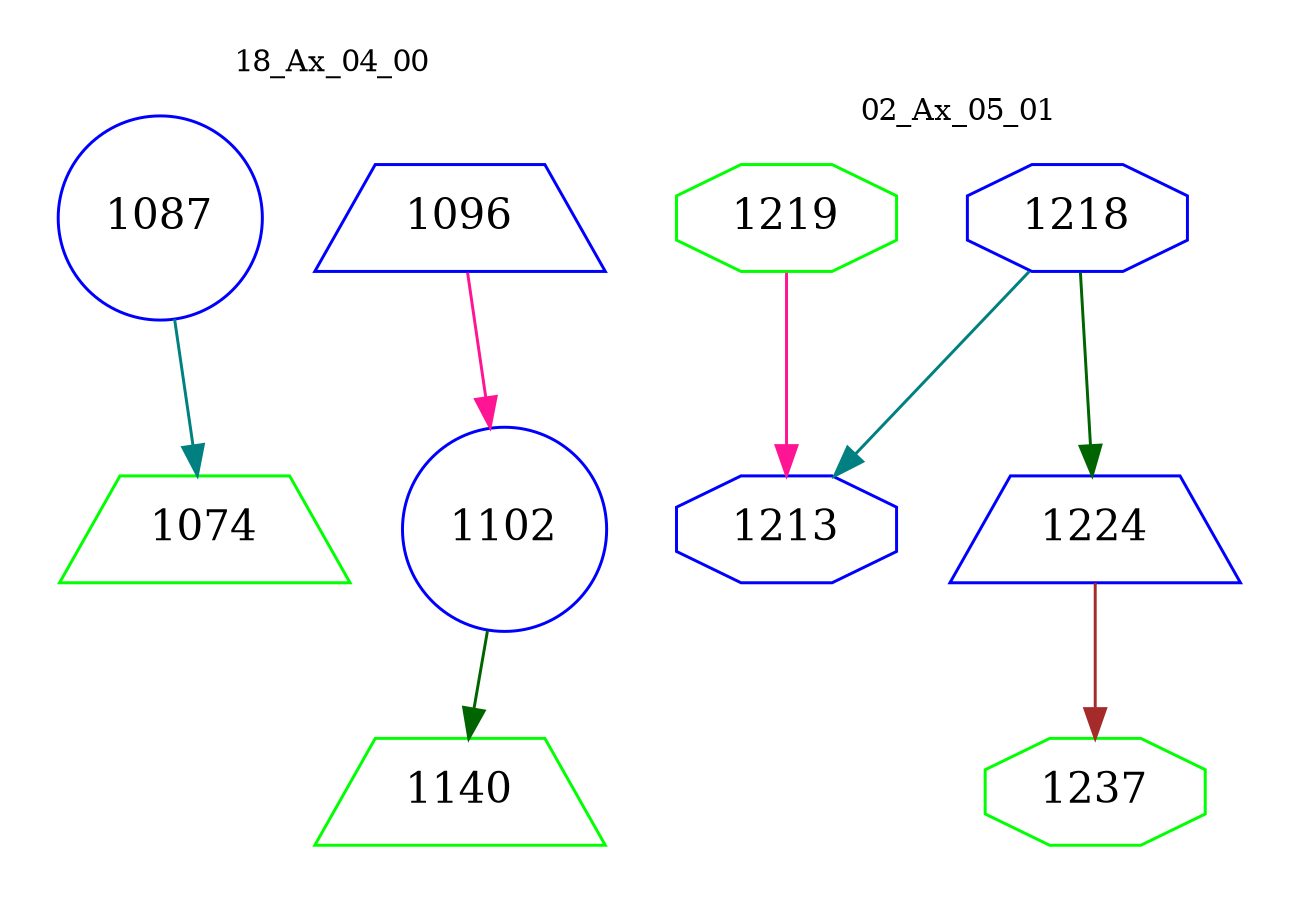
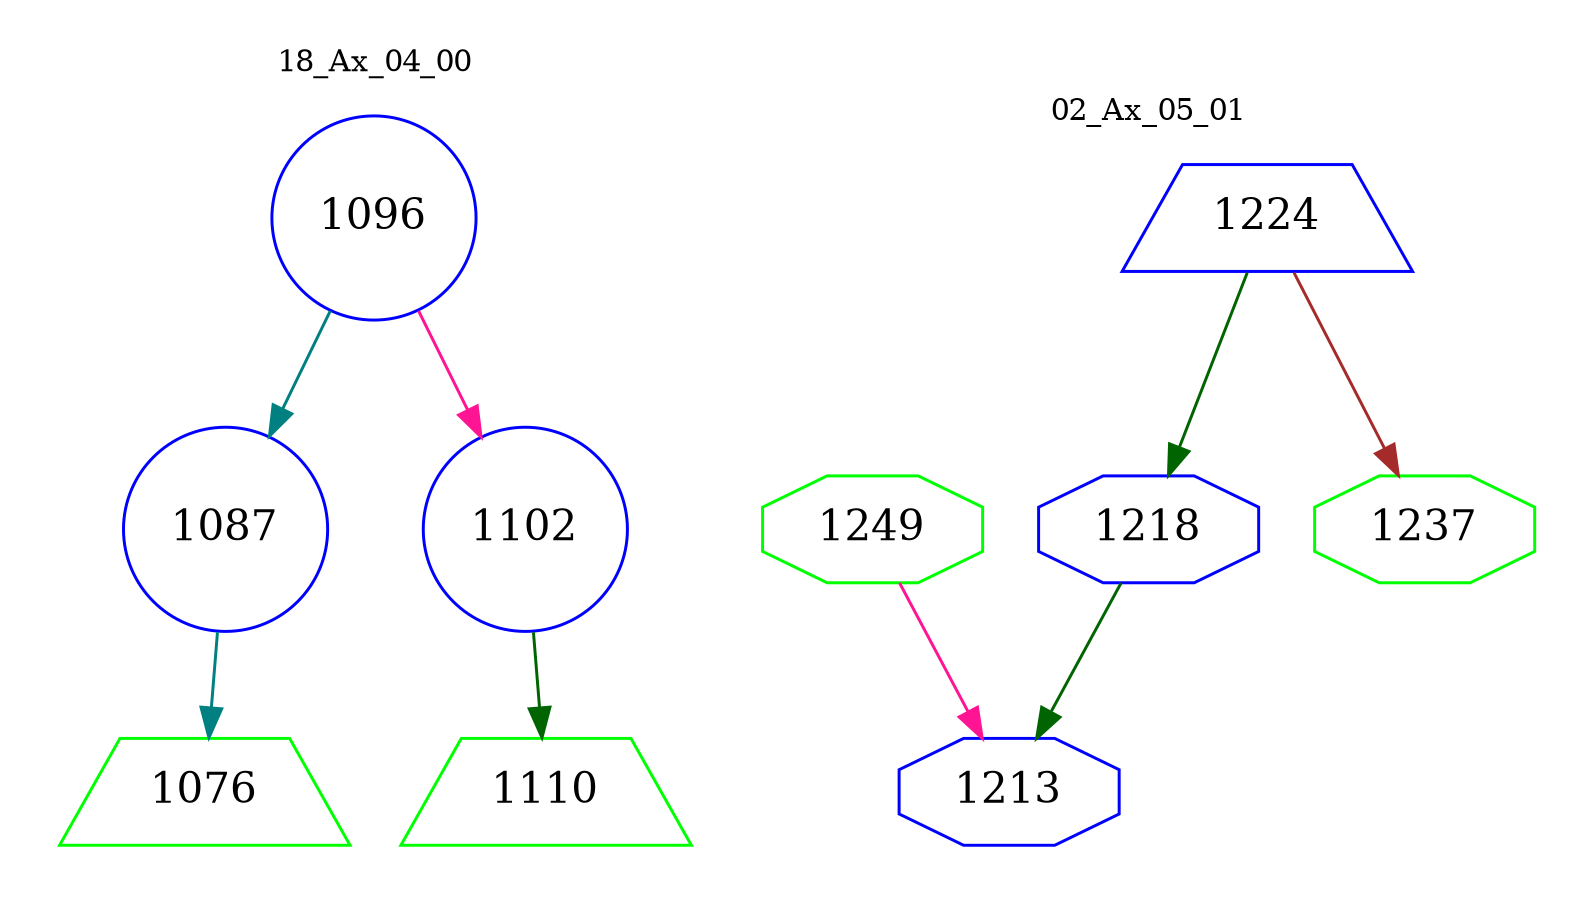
(460, 218) -> (374, 218)
(787, 218) -> (873, 529)
(1085, 359) -> (1213, 360)
none -> (306, 360)
(942, 363) -> (1086, 647)
(205, 529) -> (205, 792)
(460, 792) -> (546, 792)
